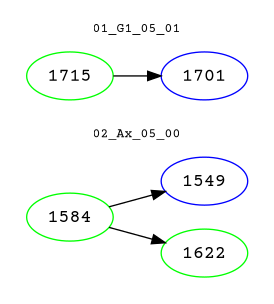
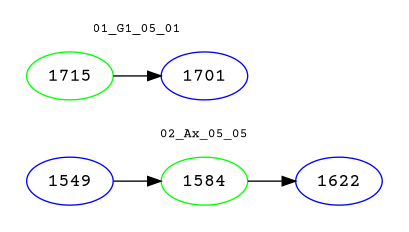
(137, 134) -> (204, 134)
(131, 201) -> (130, 181)
(204, 253) -> (339, 181)
